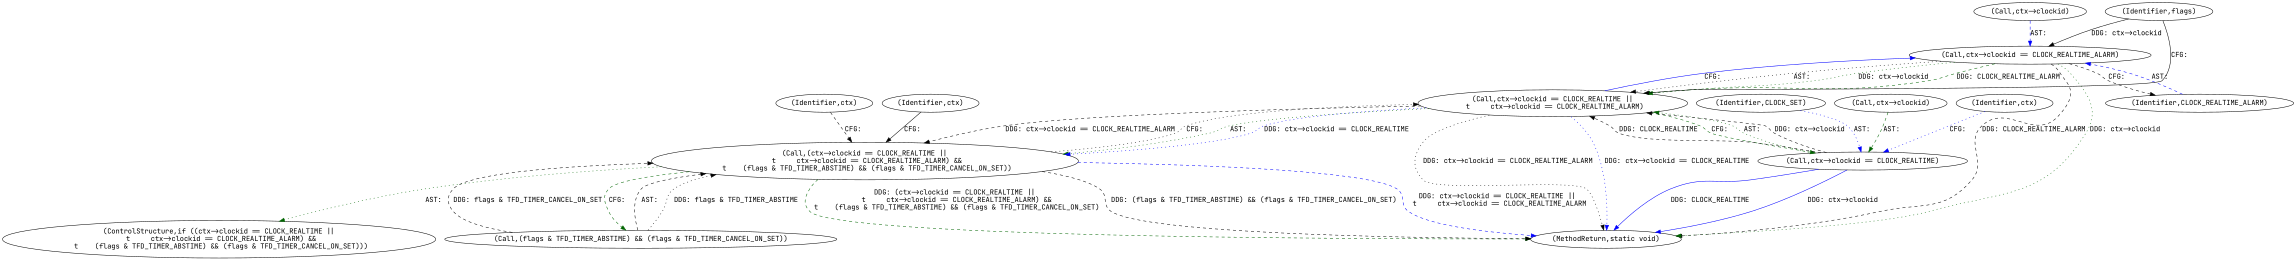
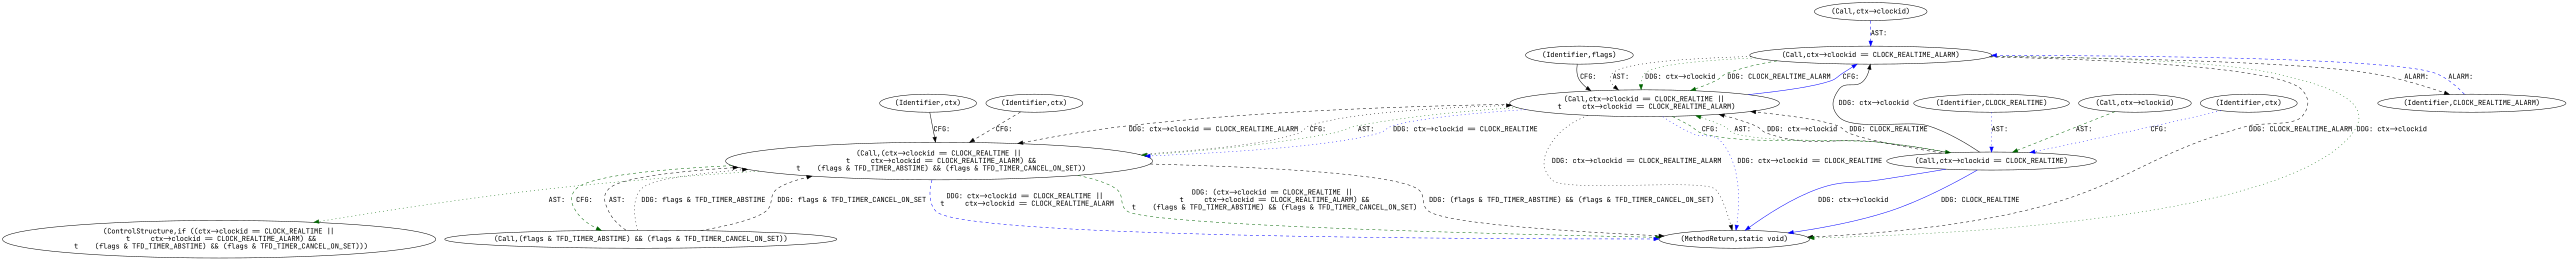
(2091, 30) -> (1876, 125)
(2119, 77) -> (2419, 77)
(2162, 77) -> (2463, 77)
(1761, 103) -> (1992, 103)
